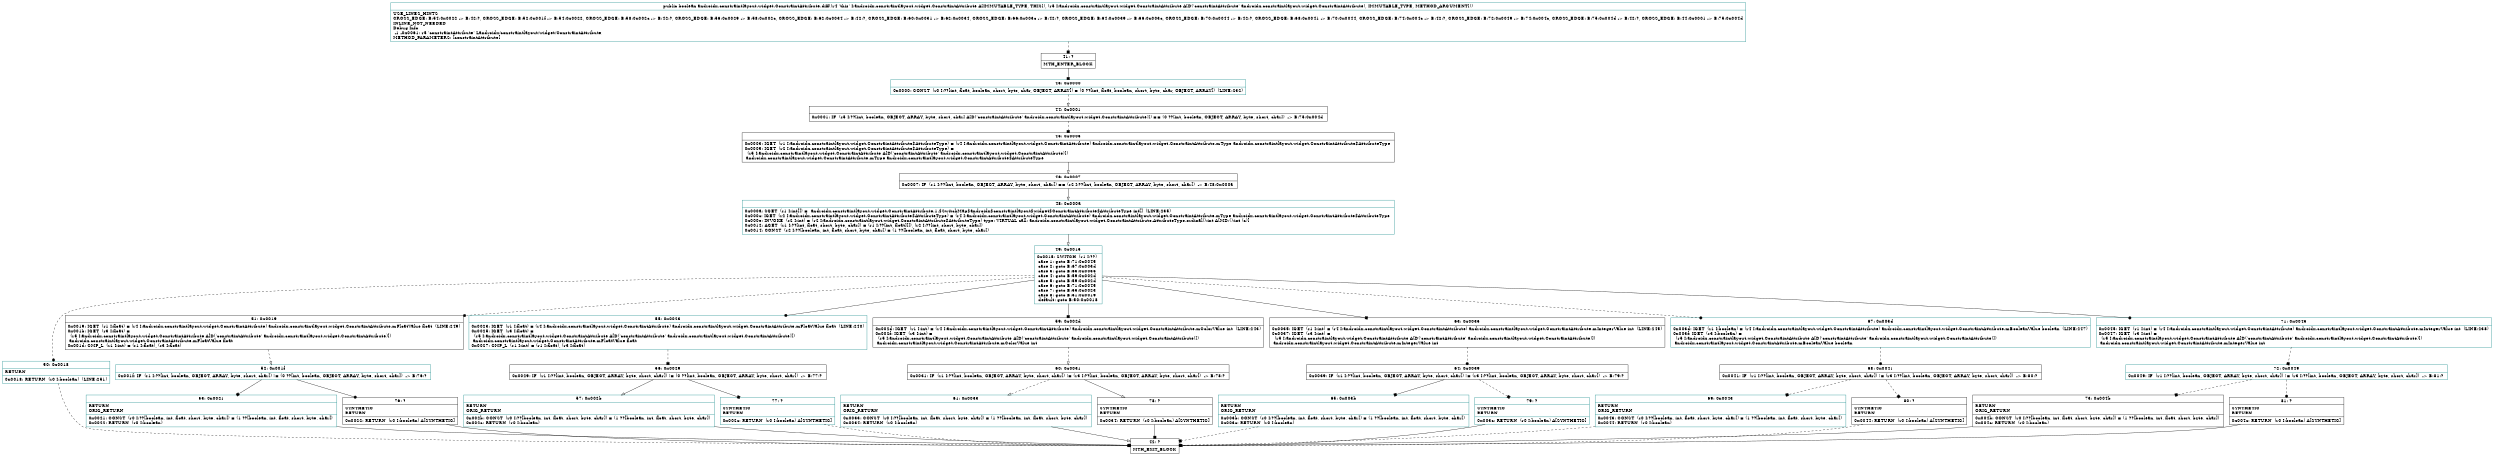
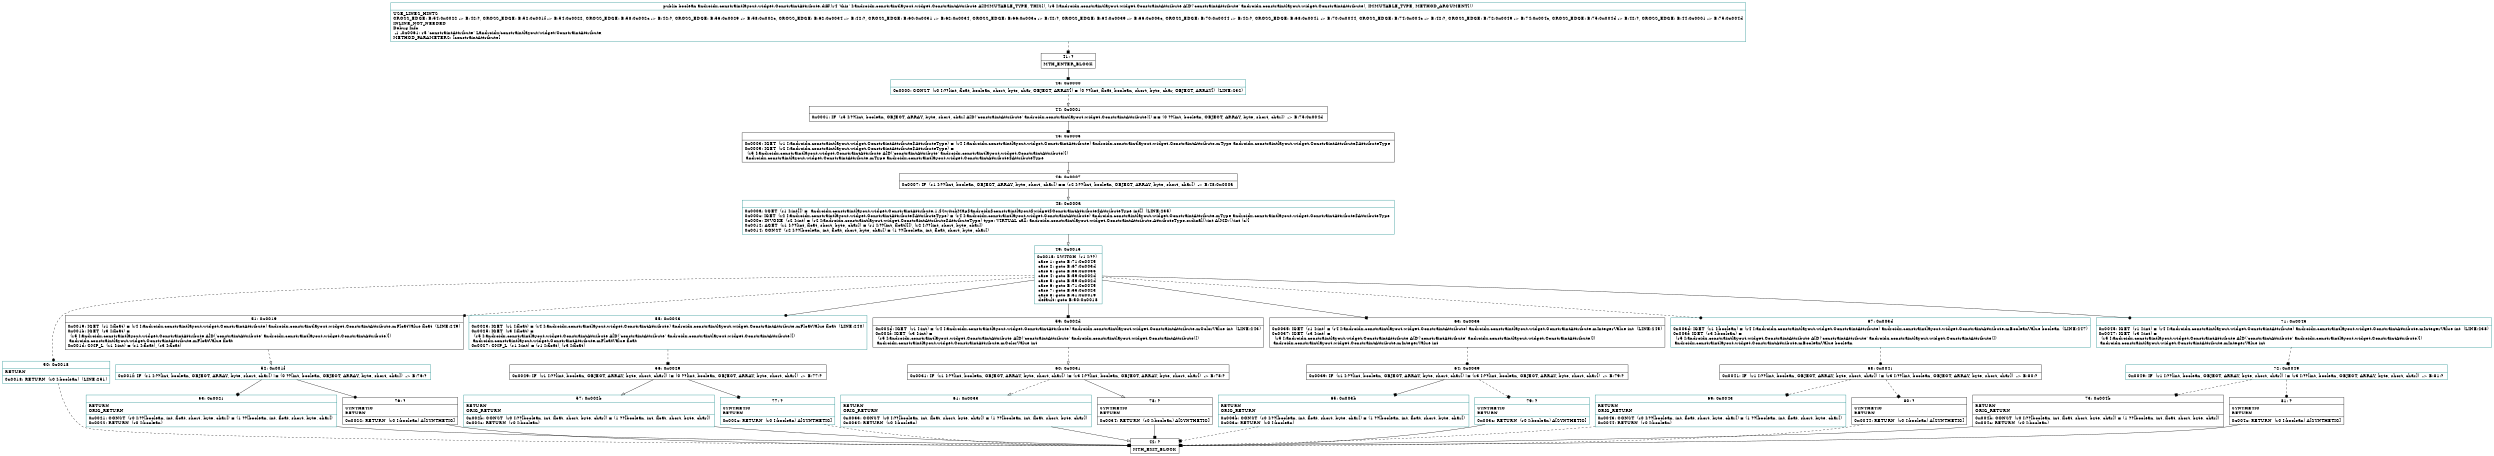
(1068, 125) -> (1068, 125)
